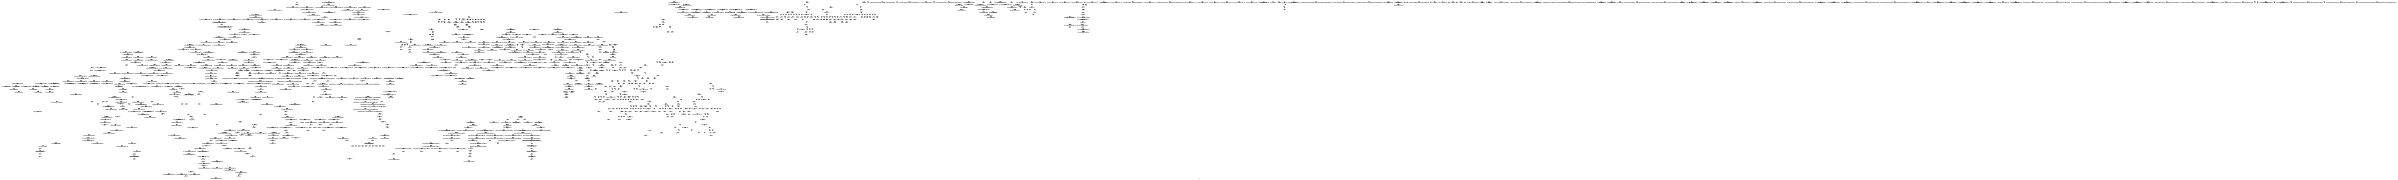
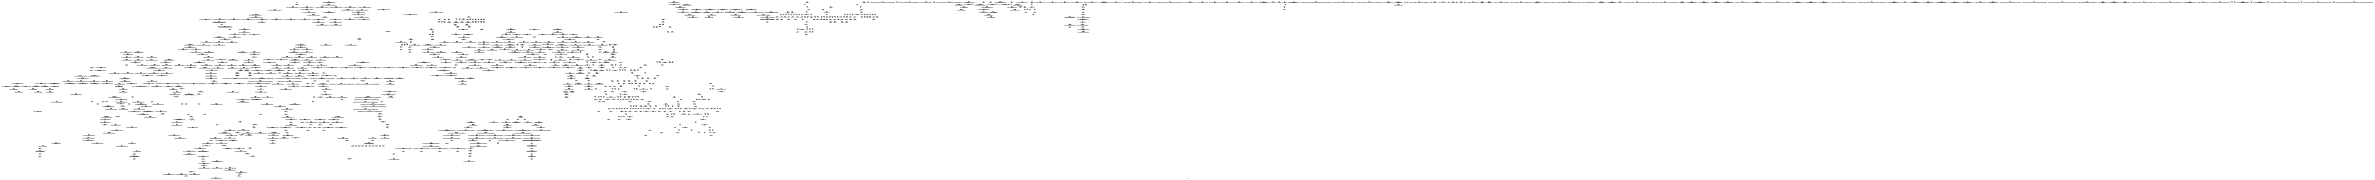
(1775, 2) -> none
